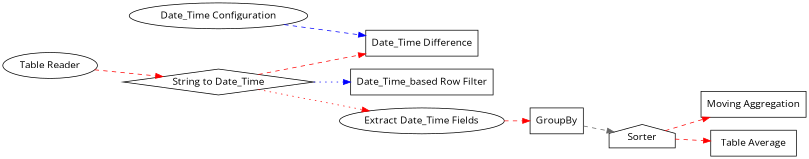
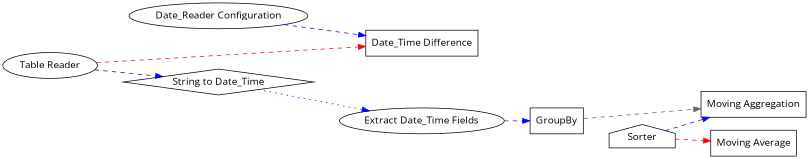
(218, 16) -> (218, 16)
(308, 65) -> (227, 55)
(125, 73) -> (125, 73)
(422, 82) -> none
(310, 100) -> (310, 100)
(513, 121) -> (513, 121)
(684, 125) -> (684, 125)
(595, 128) -> (638, 114)
(754, 143) -> (754, 143)
